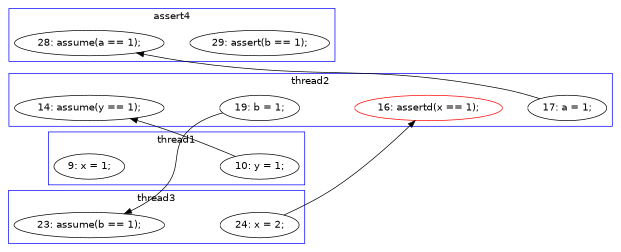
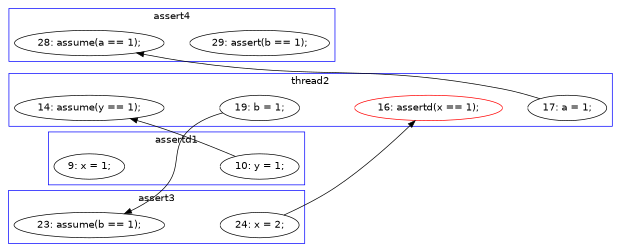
(177, 140) -> (177, 140)
(157, 199) -> (157, 199)
